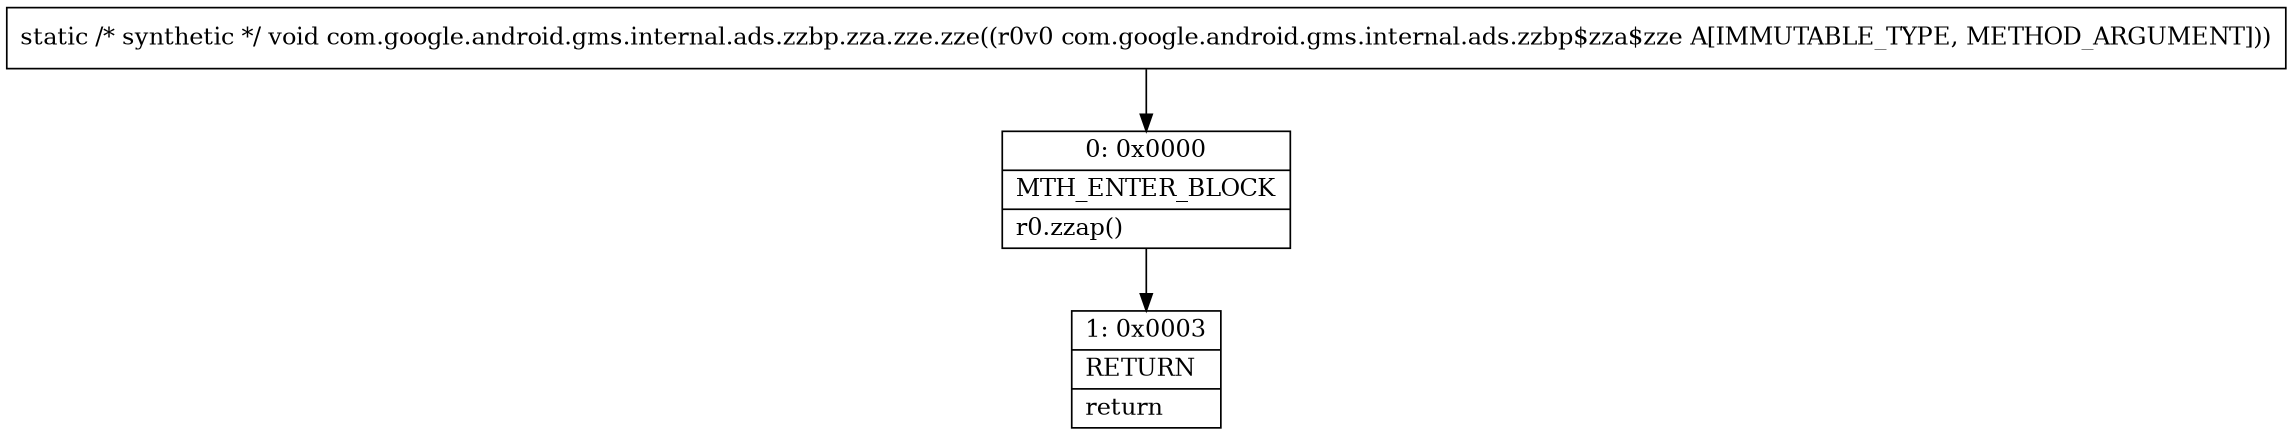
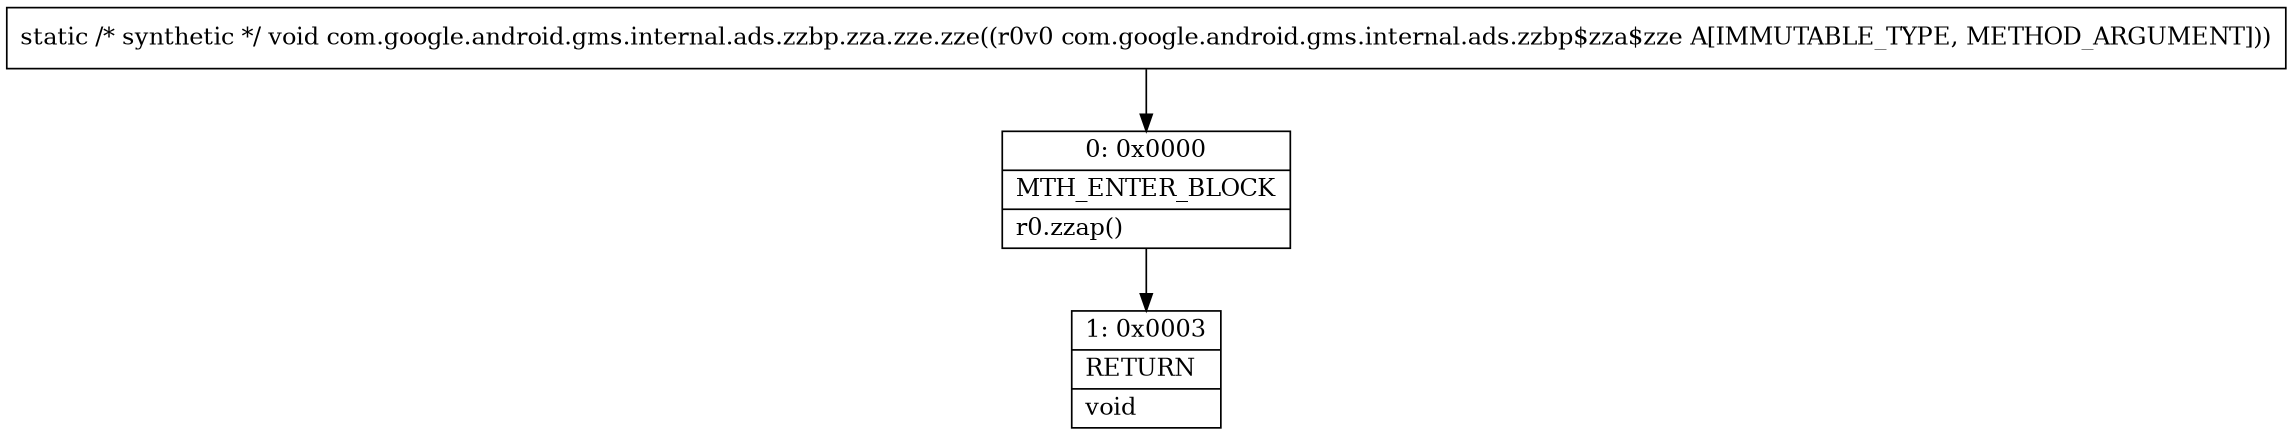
(1124, 408) -> (1112, 408)
